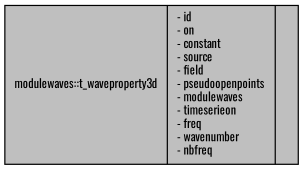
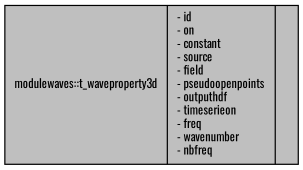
(210, 98) -> (202, 98)
